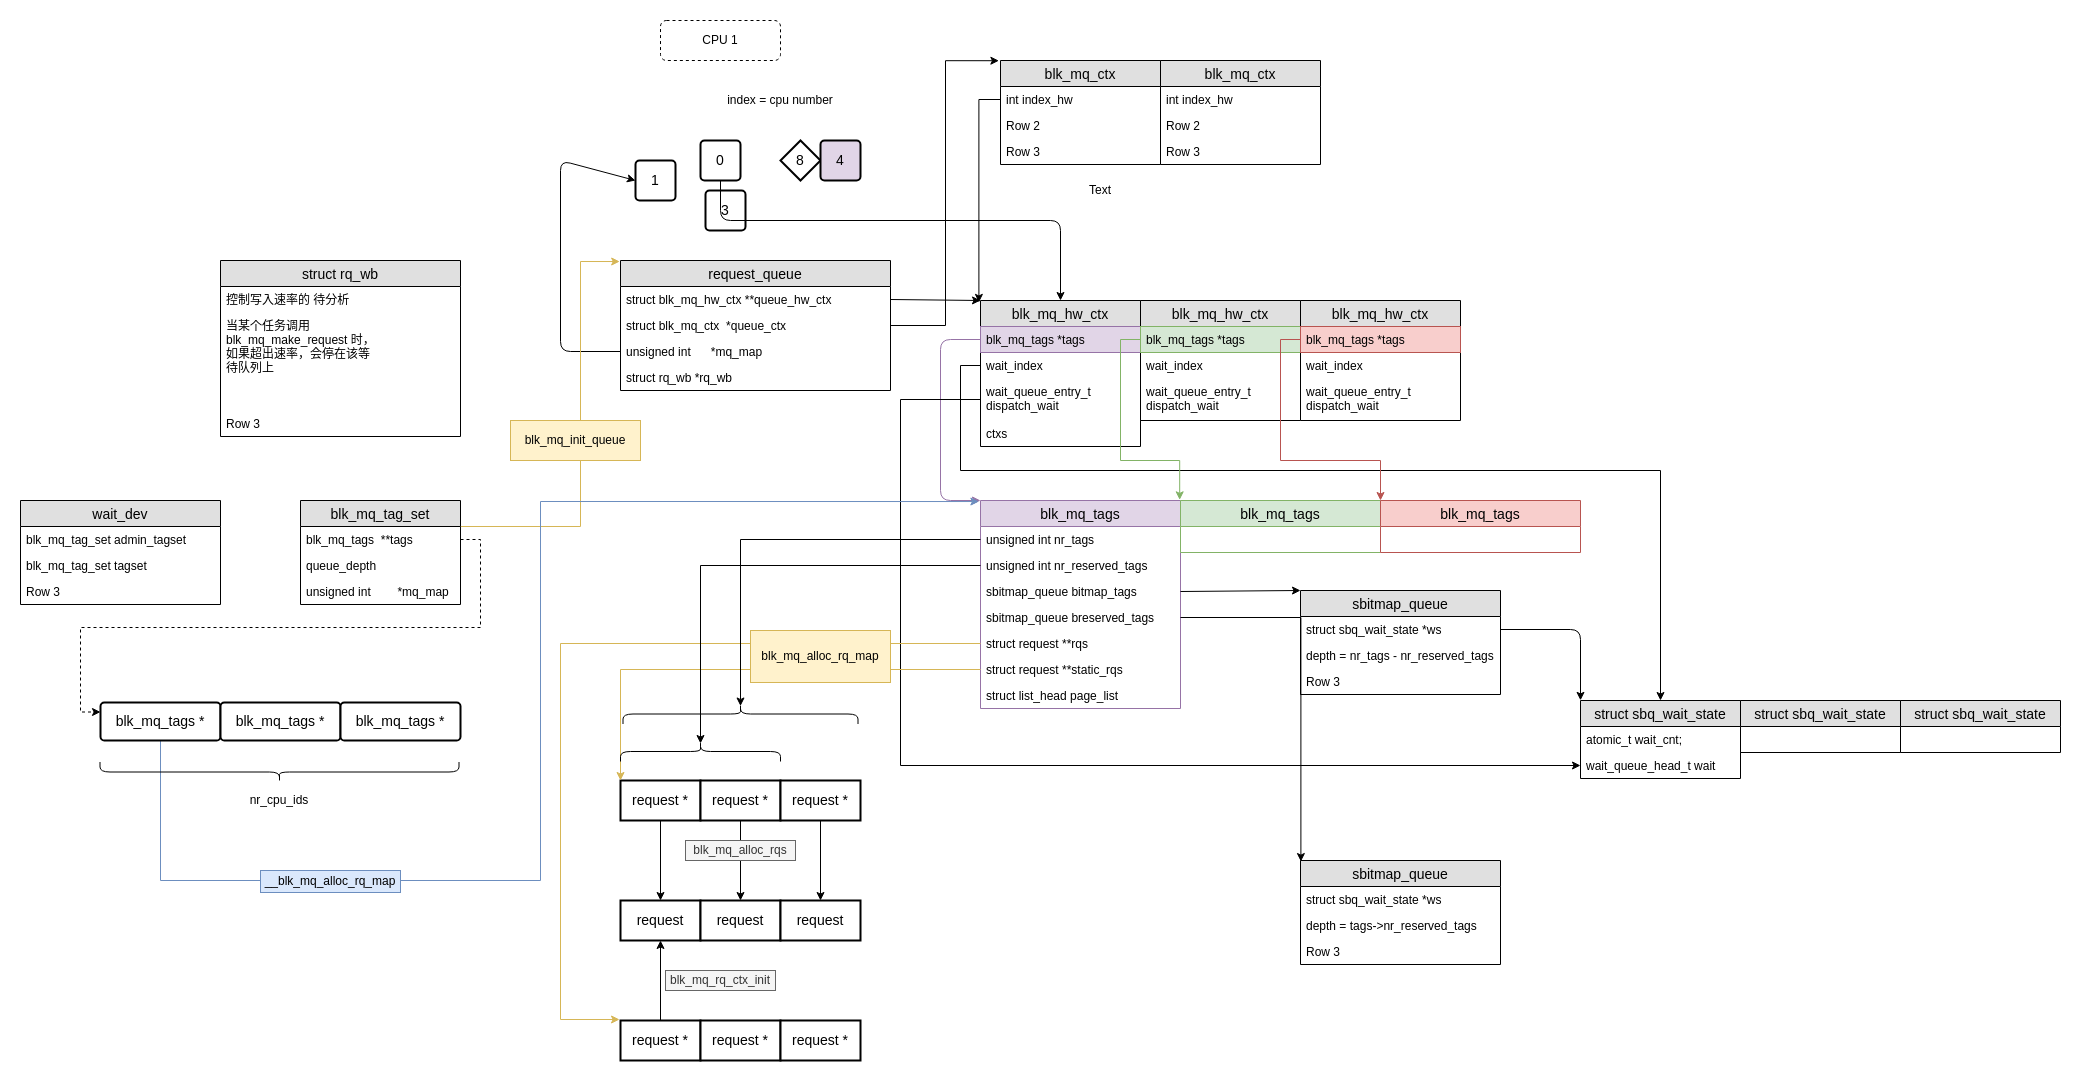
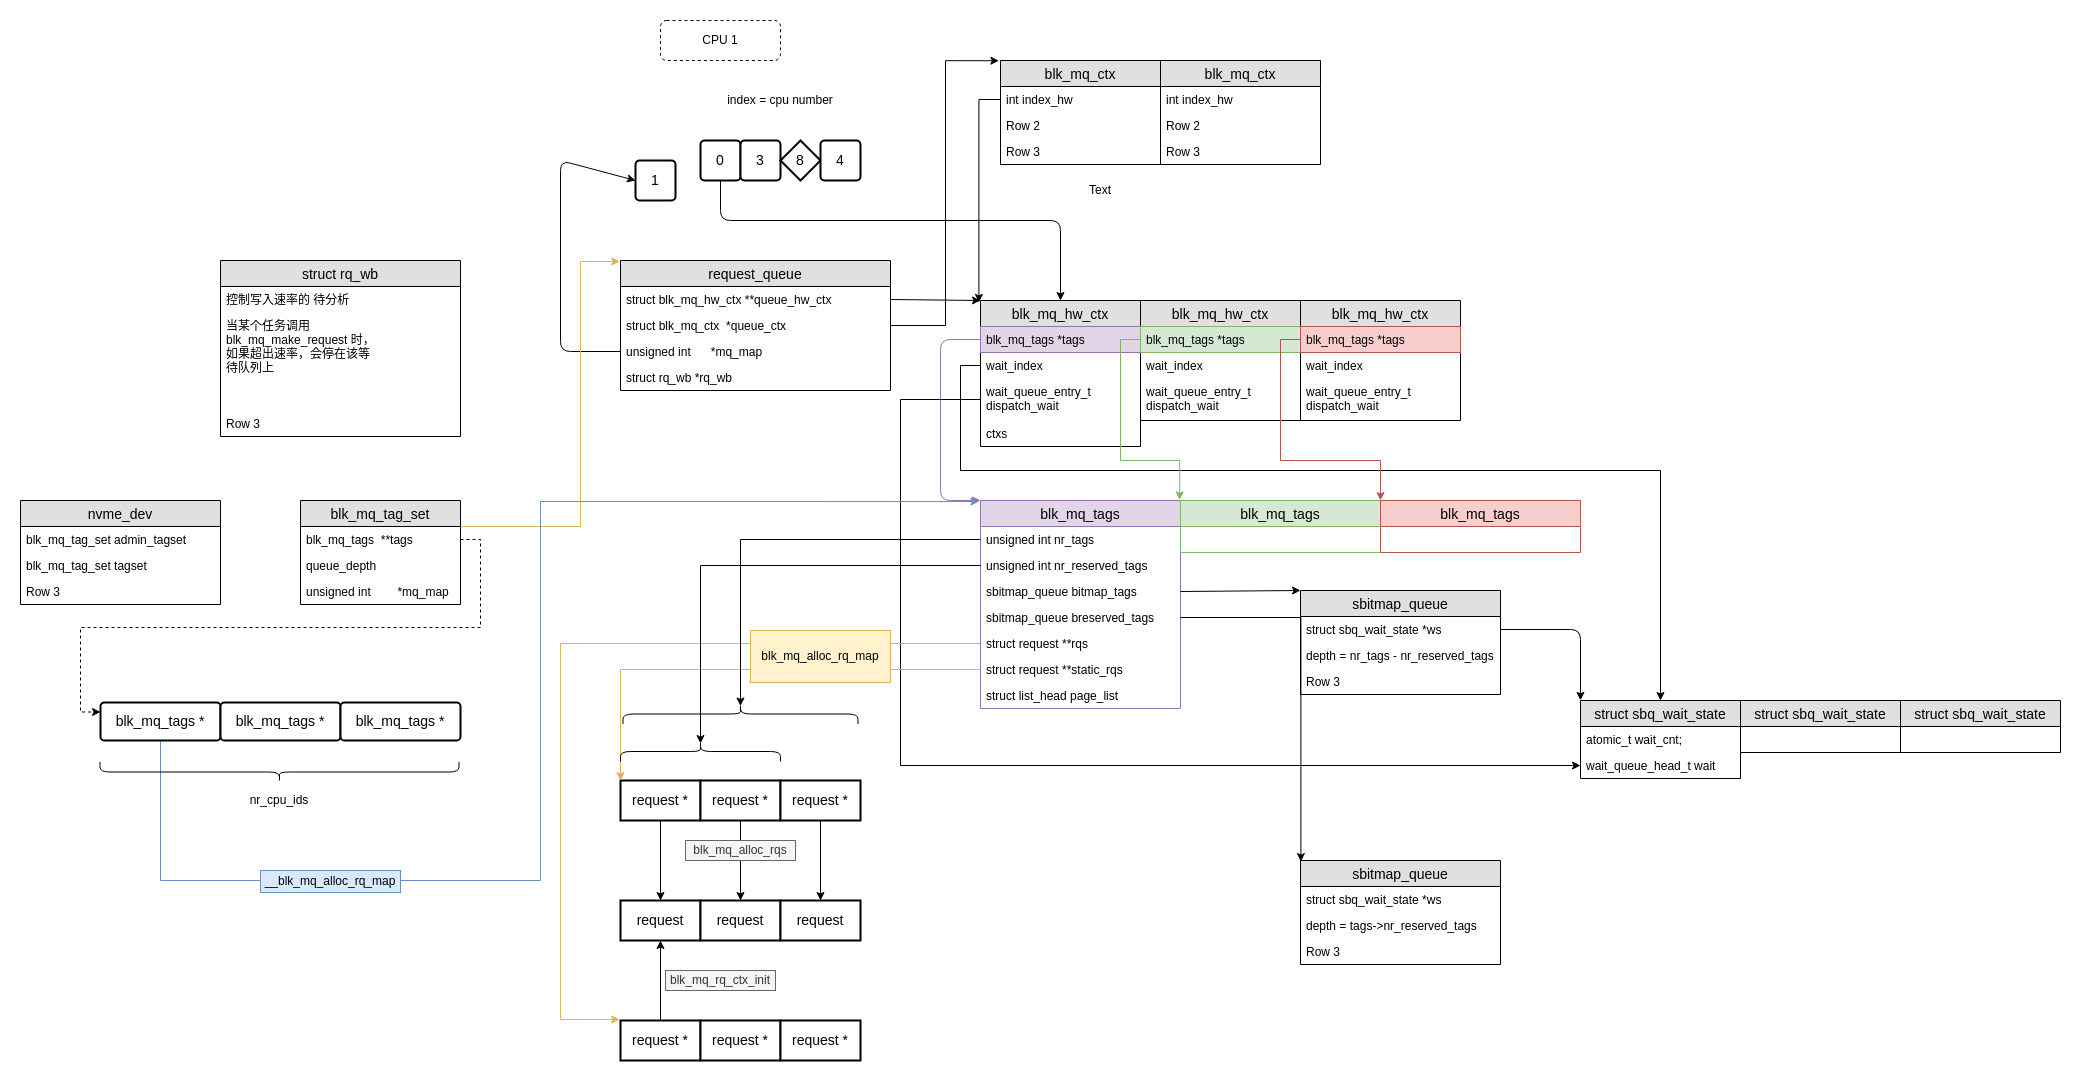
(841, 161) -> (841, 161)
(726, 211) -> (761, 161)
(576, 441) -> none
(120, 514) -> (120, 514)
